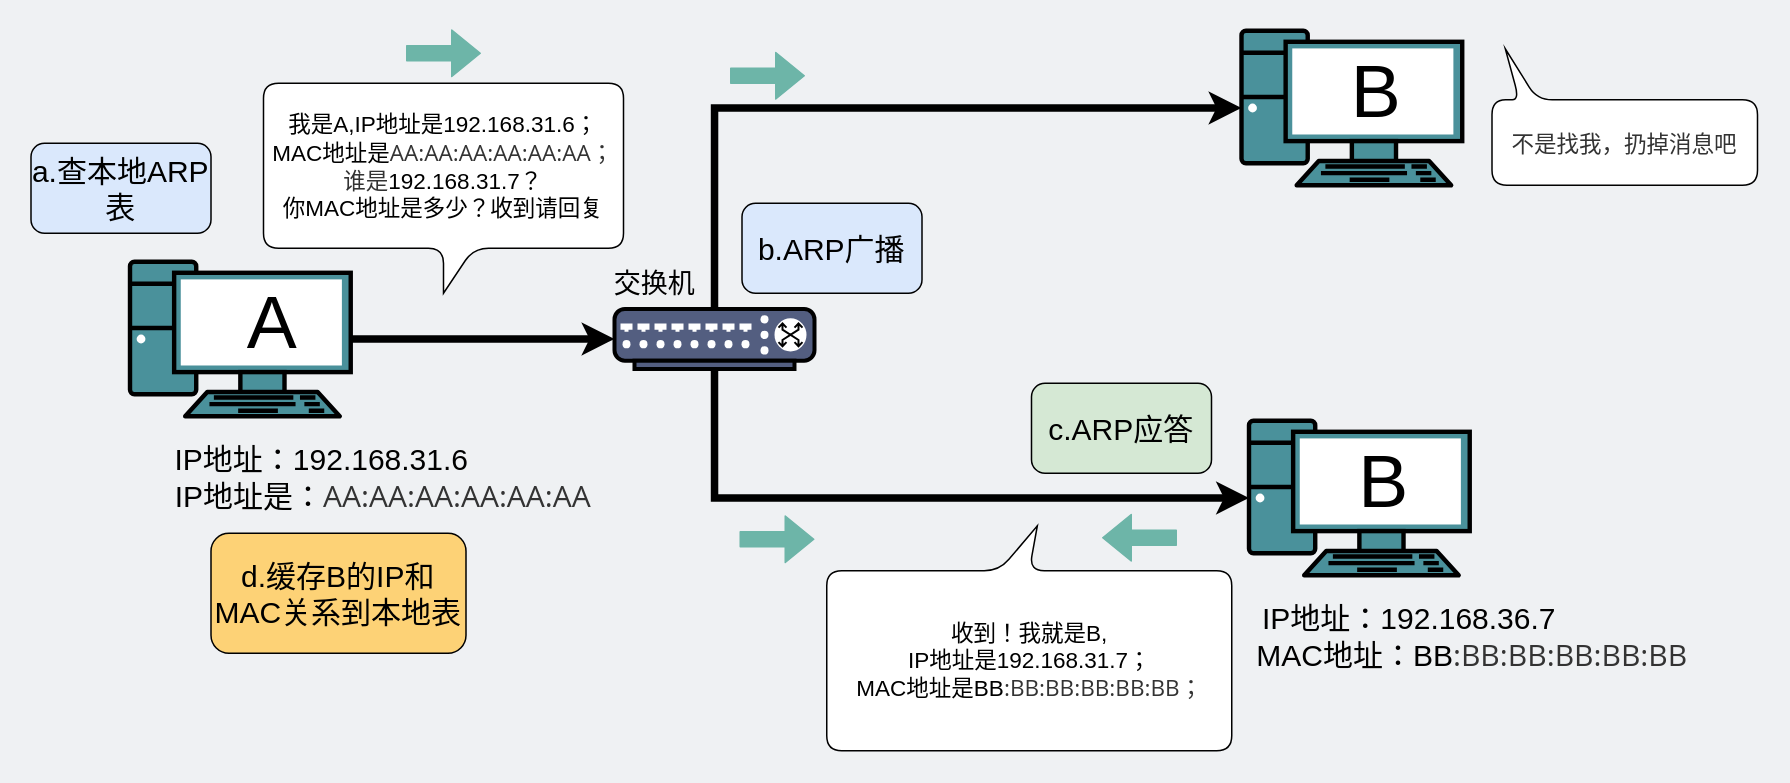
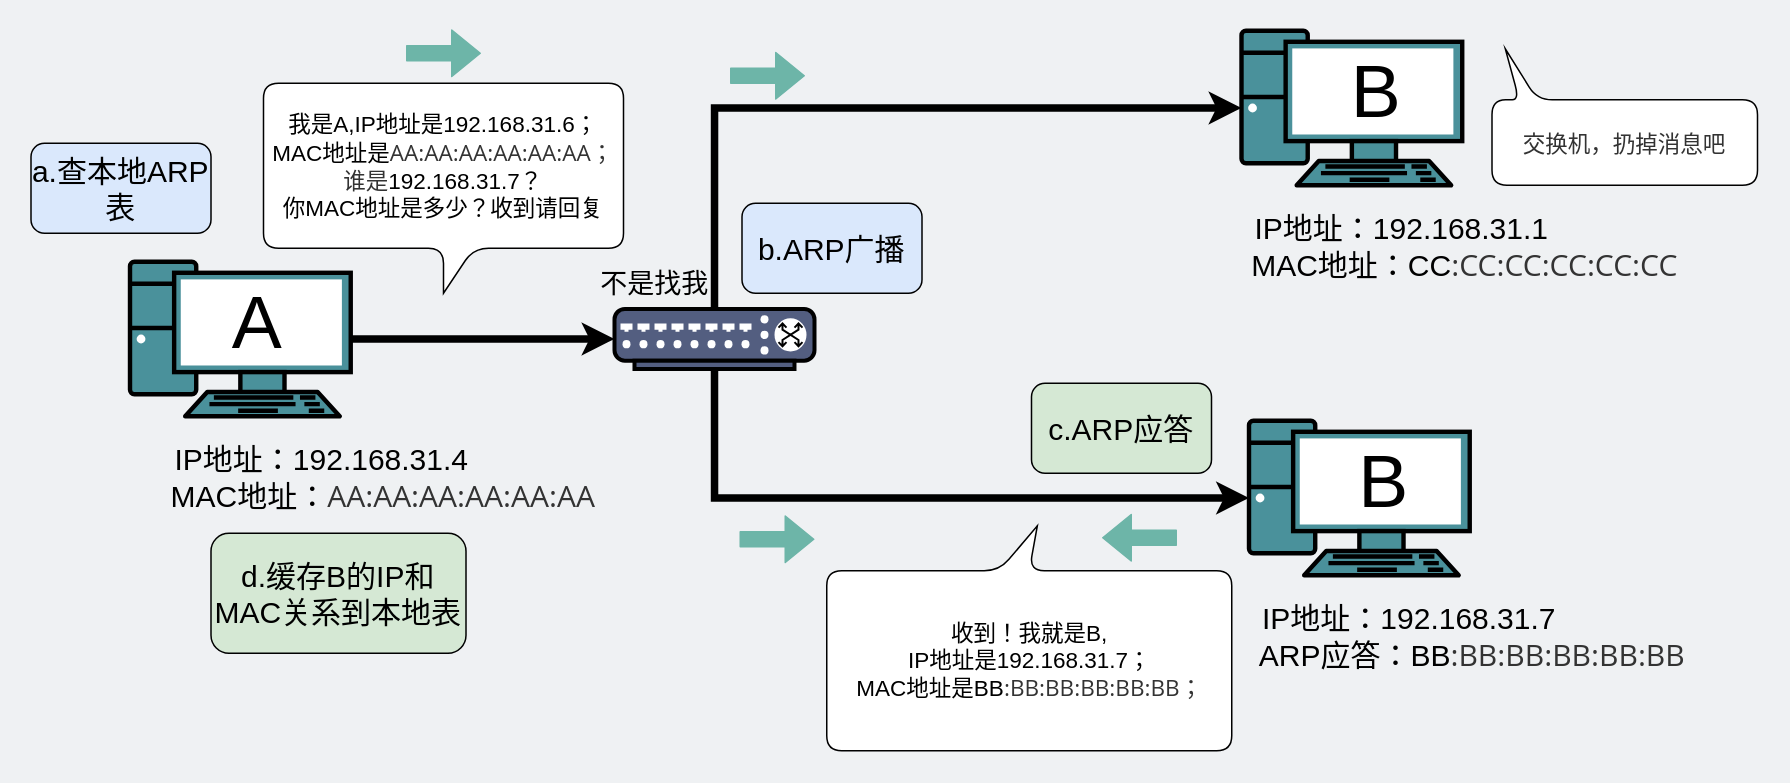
(1625, 143) -> (1625, 143)
none -> (1401, 227)
none -> (1464, 265)
(655, 277) -> (655, 277)
(272, 322) -> (257, 322)
(322, 458) -> (322, 458)
(383, 496) -> (383, 496)
(338, 593) -> (338, 593)
(1409, 617) -> (1409, 617)
(1472, 655) -> (1472, 655)
